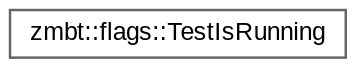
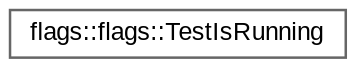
(178, 34) -> (178, 34)
